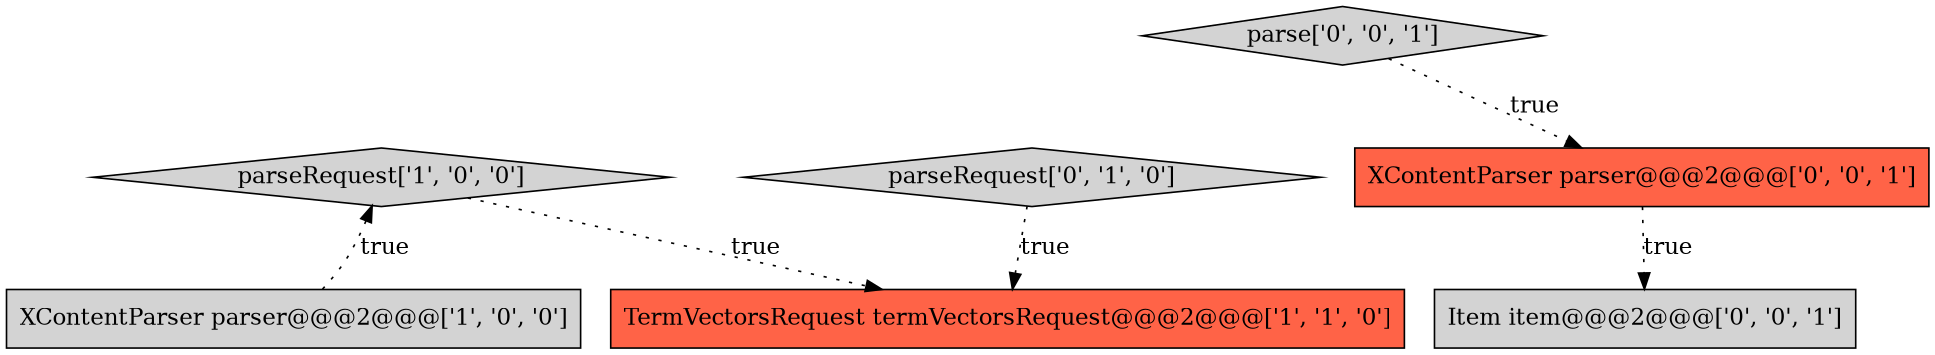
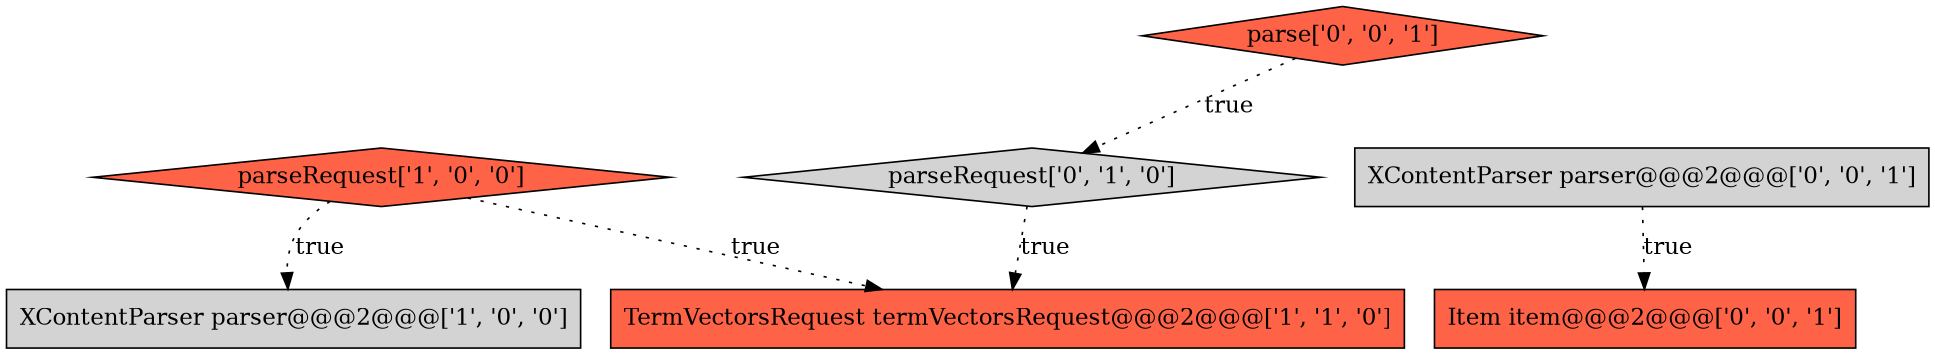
(1343, 36) -> (1343, 36)
(1478, 100) -> (1197, 102)
(381, 177) -> (381, 177)
(1642, 177) -> (1642, 177)
(348, 257) -> (298, 231)
(1645, 319) -> (1645, 319)
